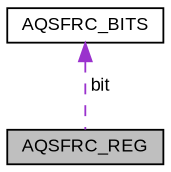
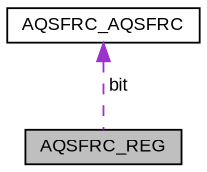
(85, 25) -> (103, 25)
